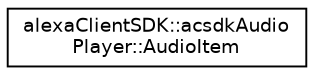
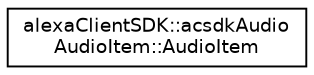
(157, 38) -> (157, 38)
